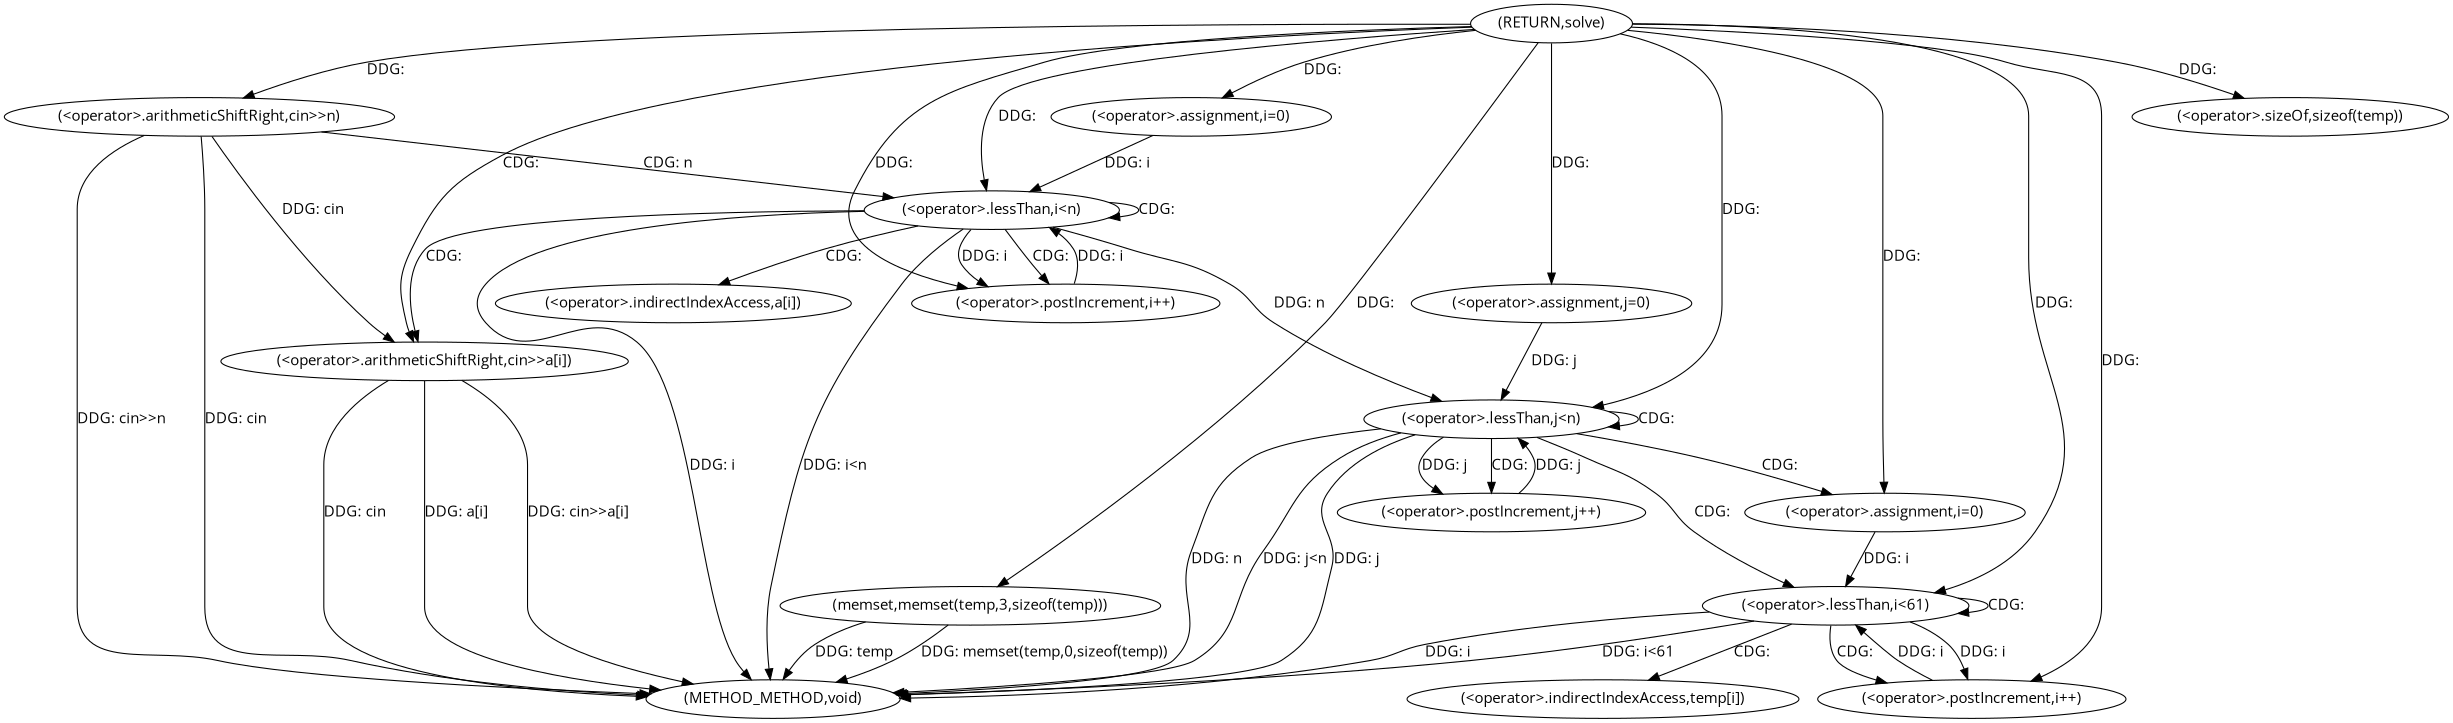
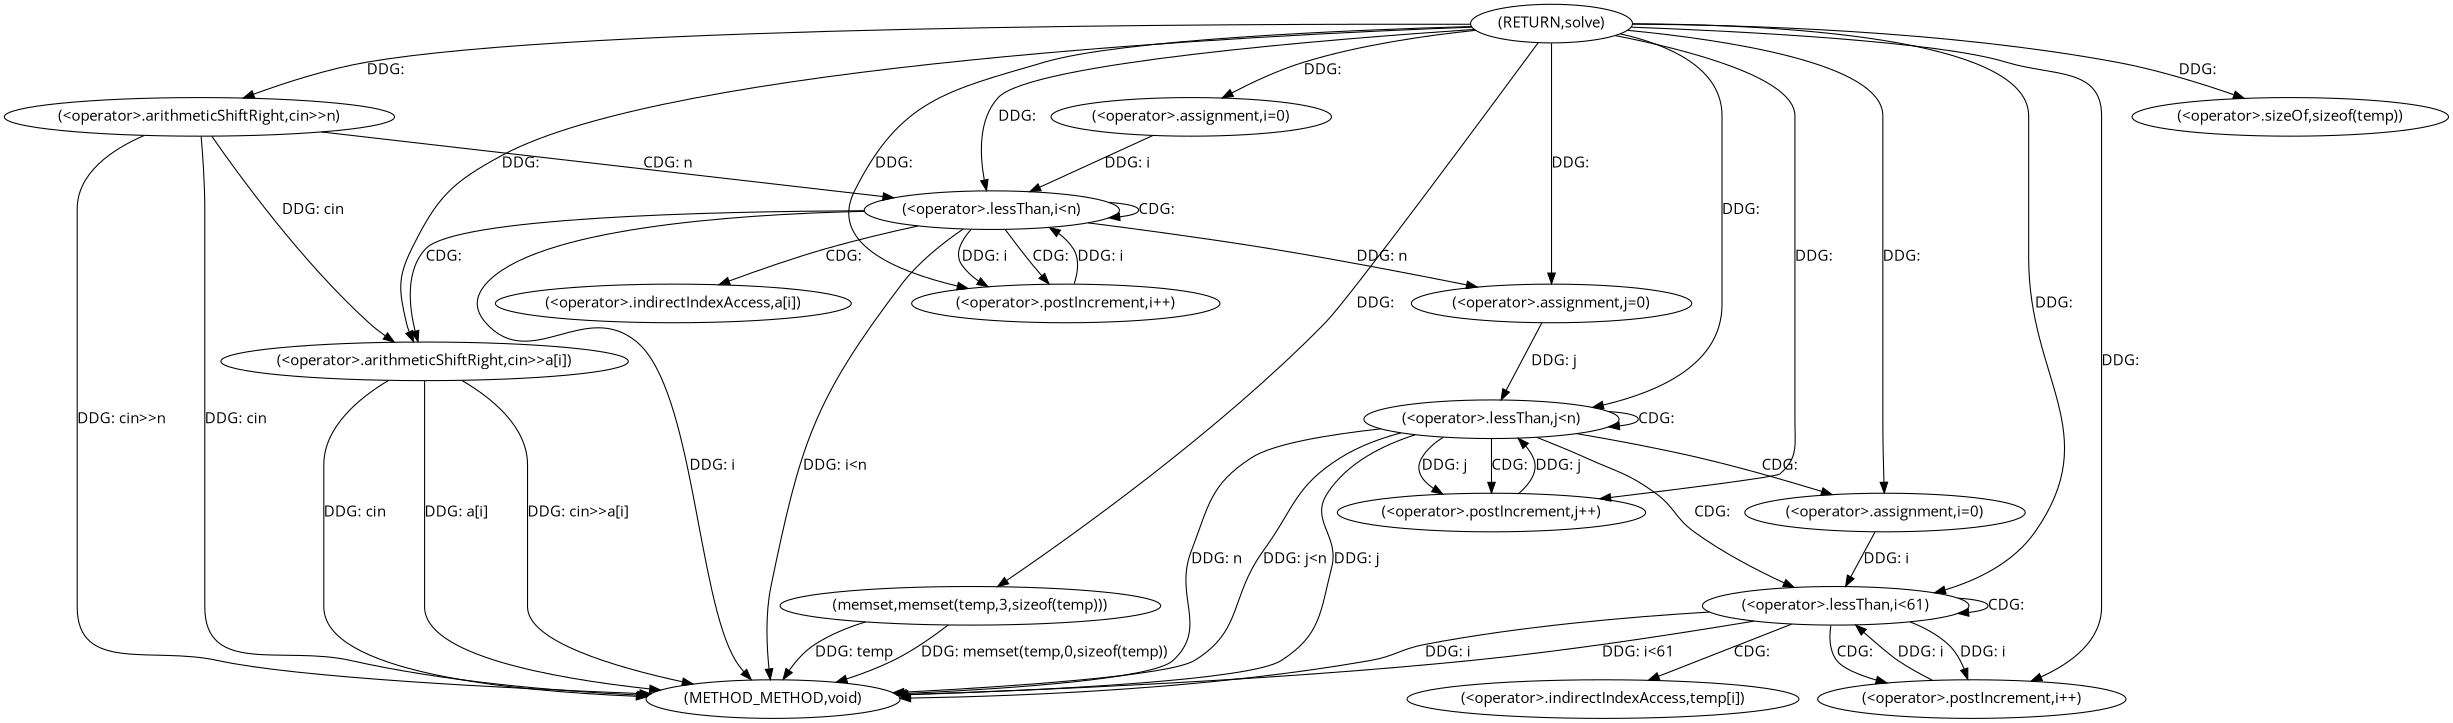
(523, 164) -> (523, 164)
none -> (1795, 280)
(1248, 299) -> (1278, 250)
